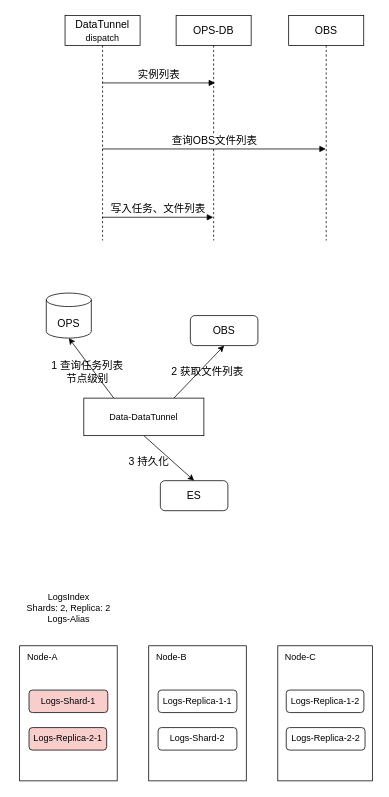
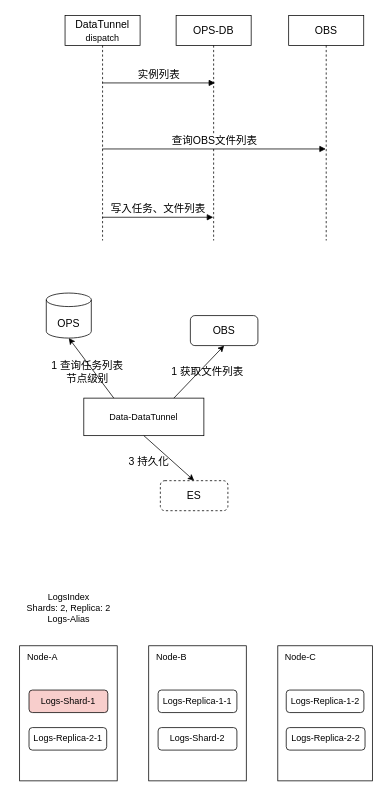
(207, 372) -> (207, 372)
(194, 495) -> (194, 495)
(68, 738) -> (68, 738)
